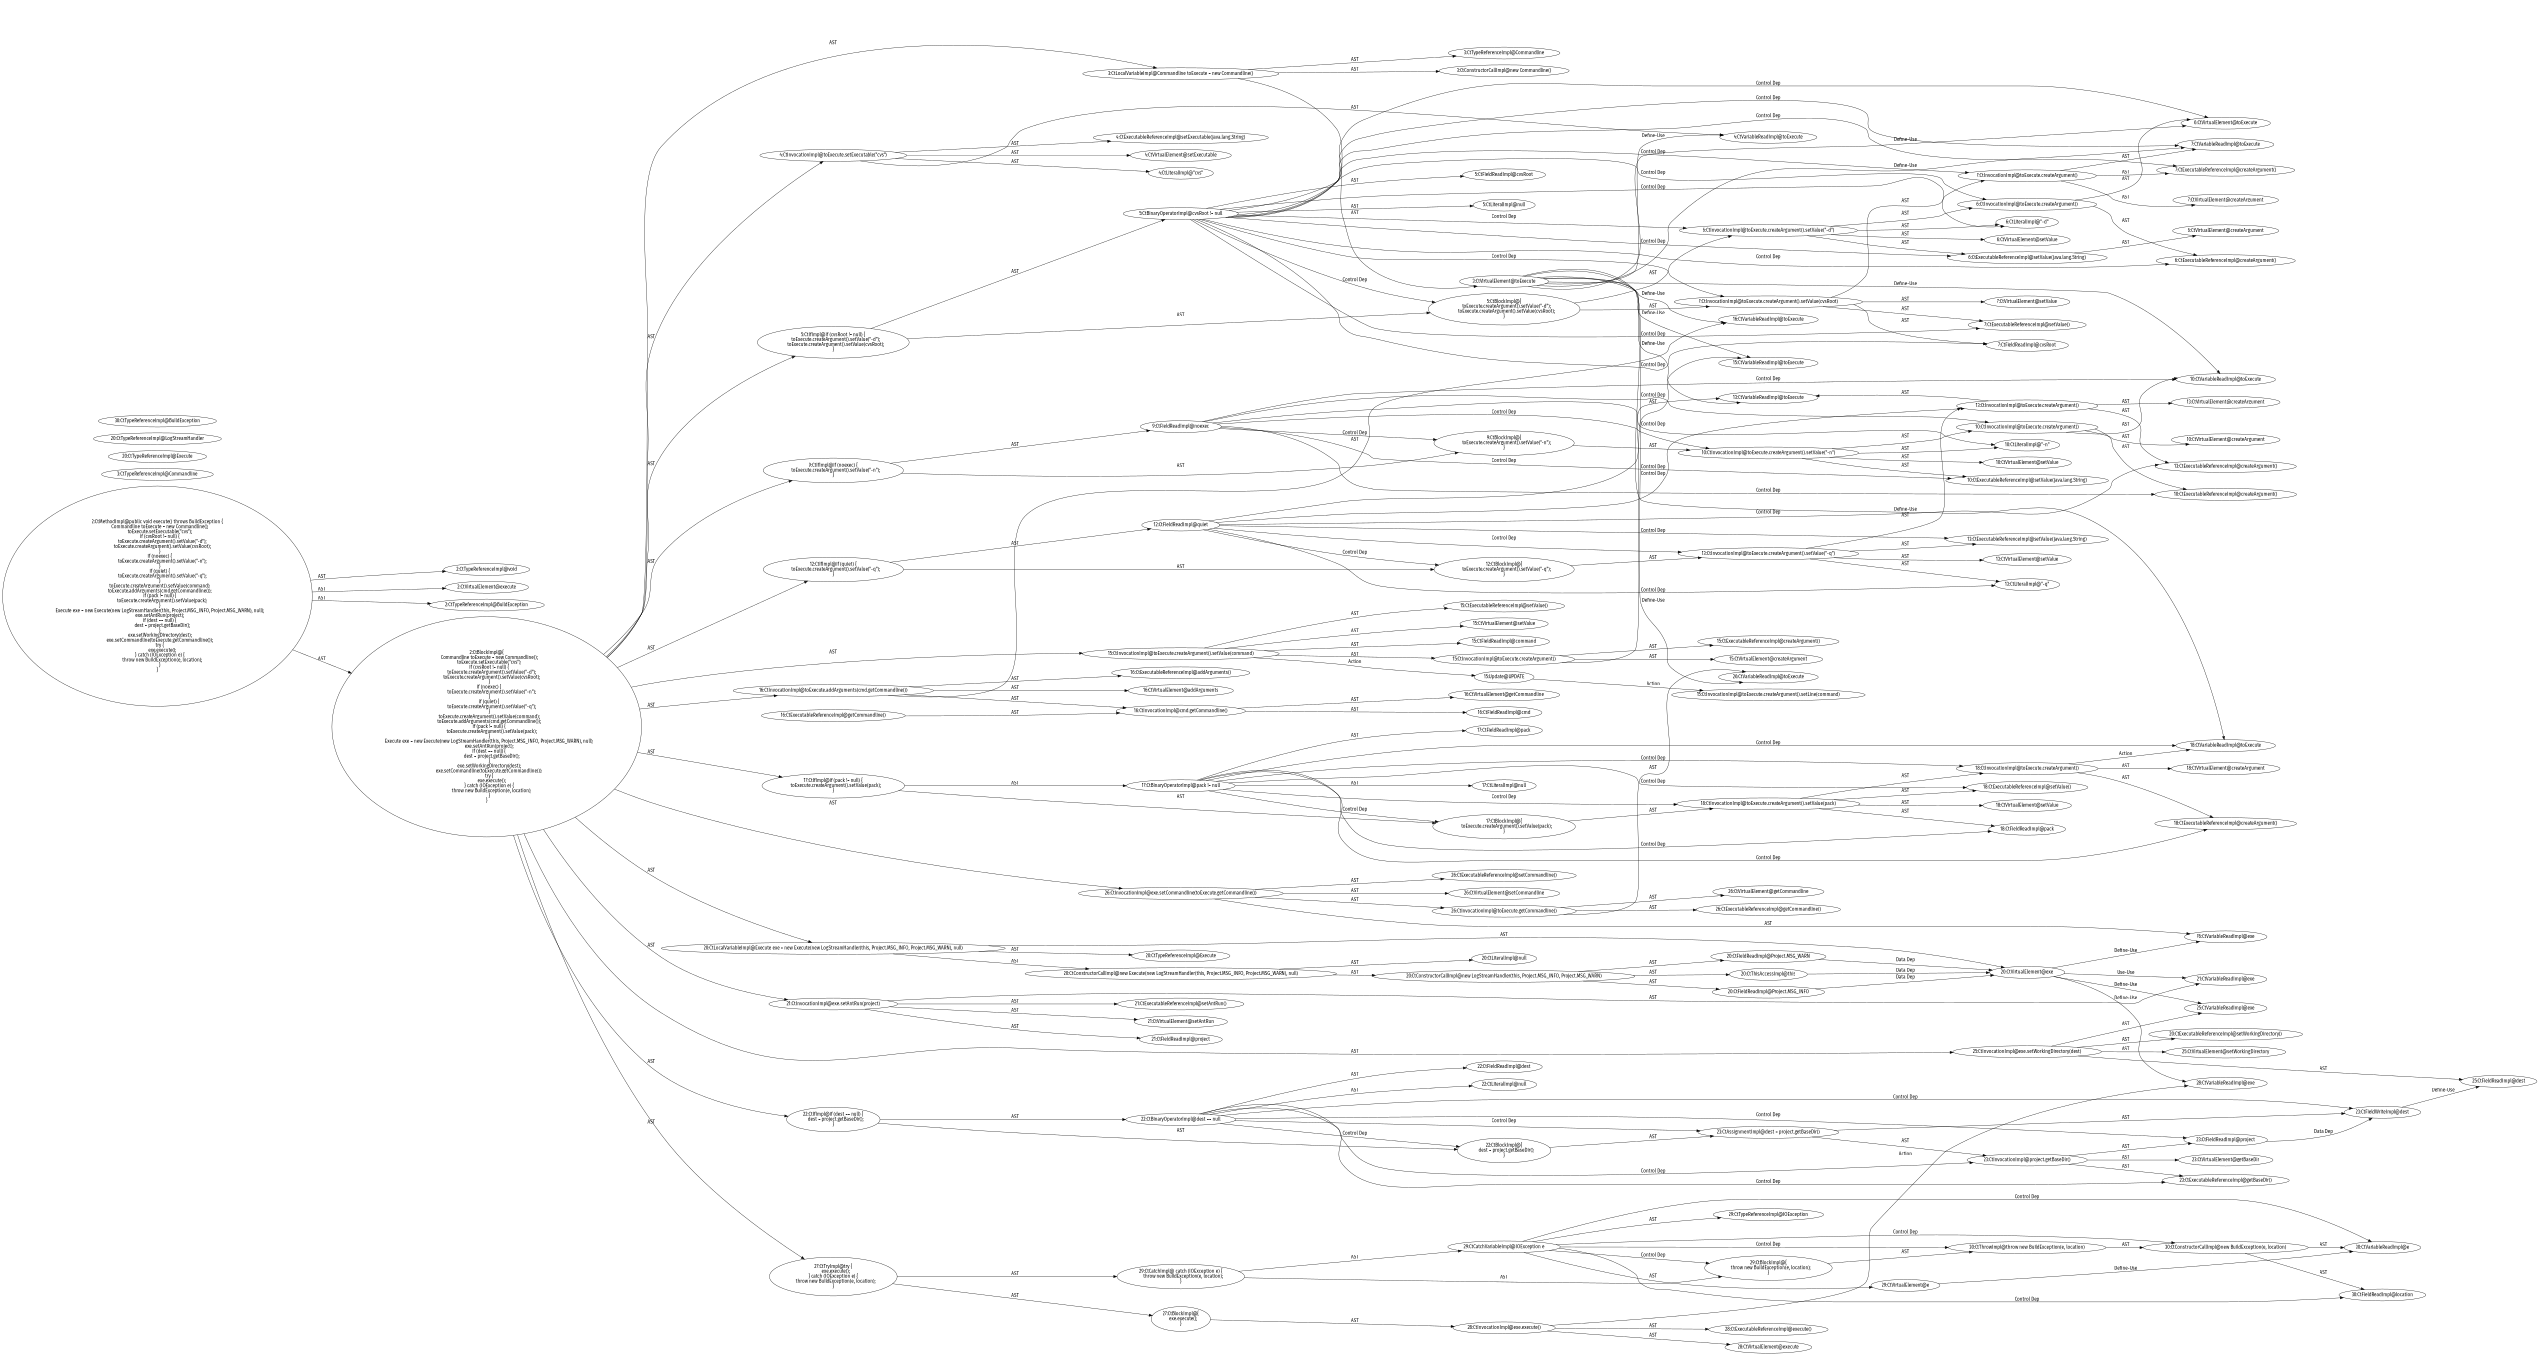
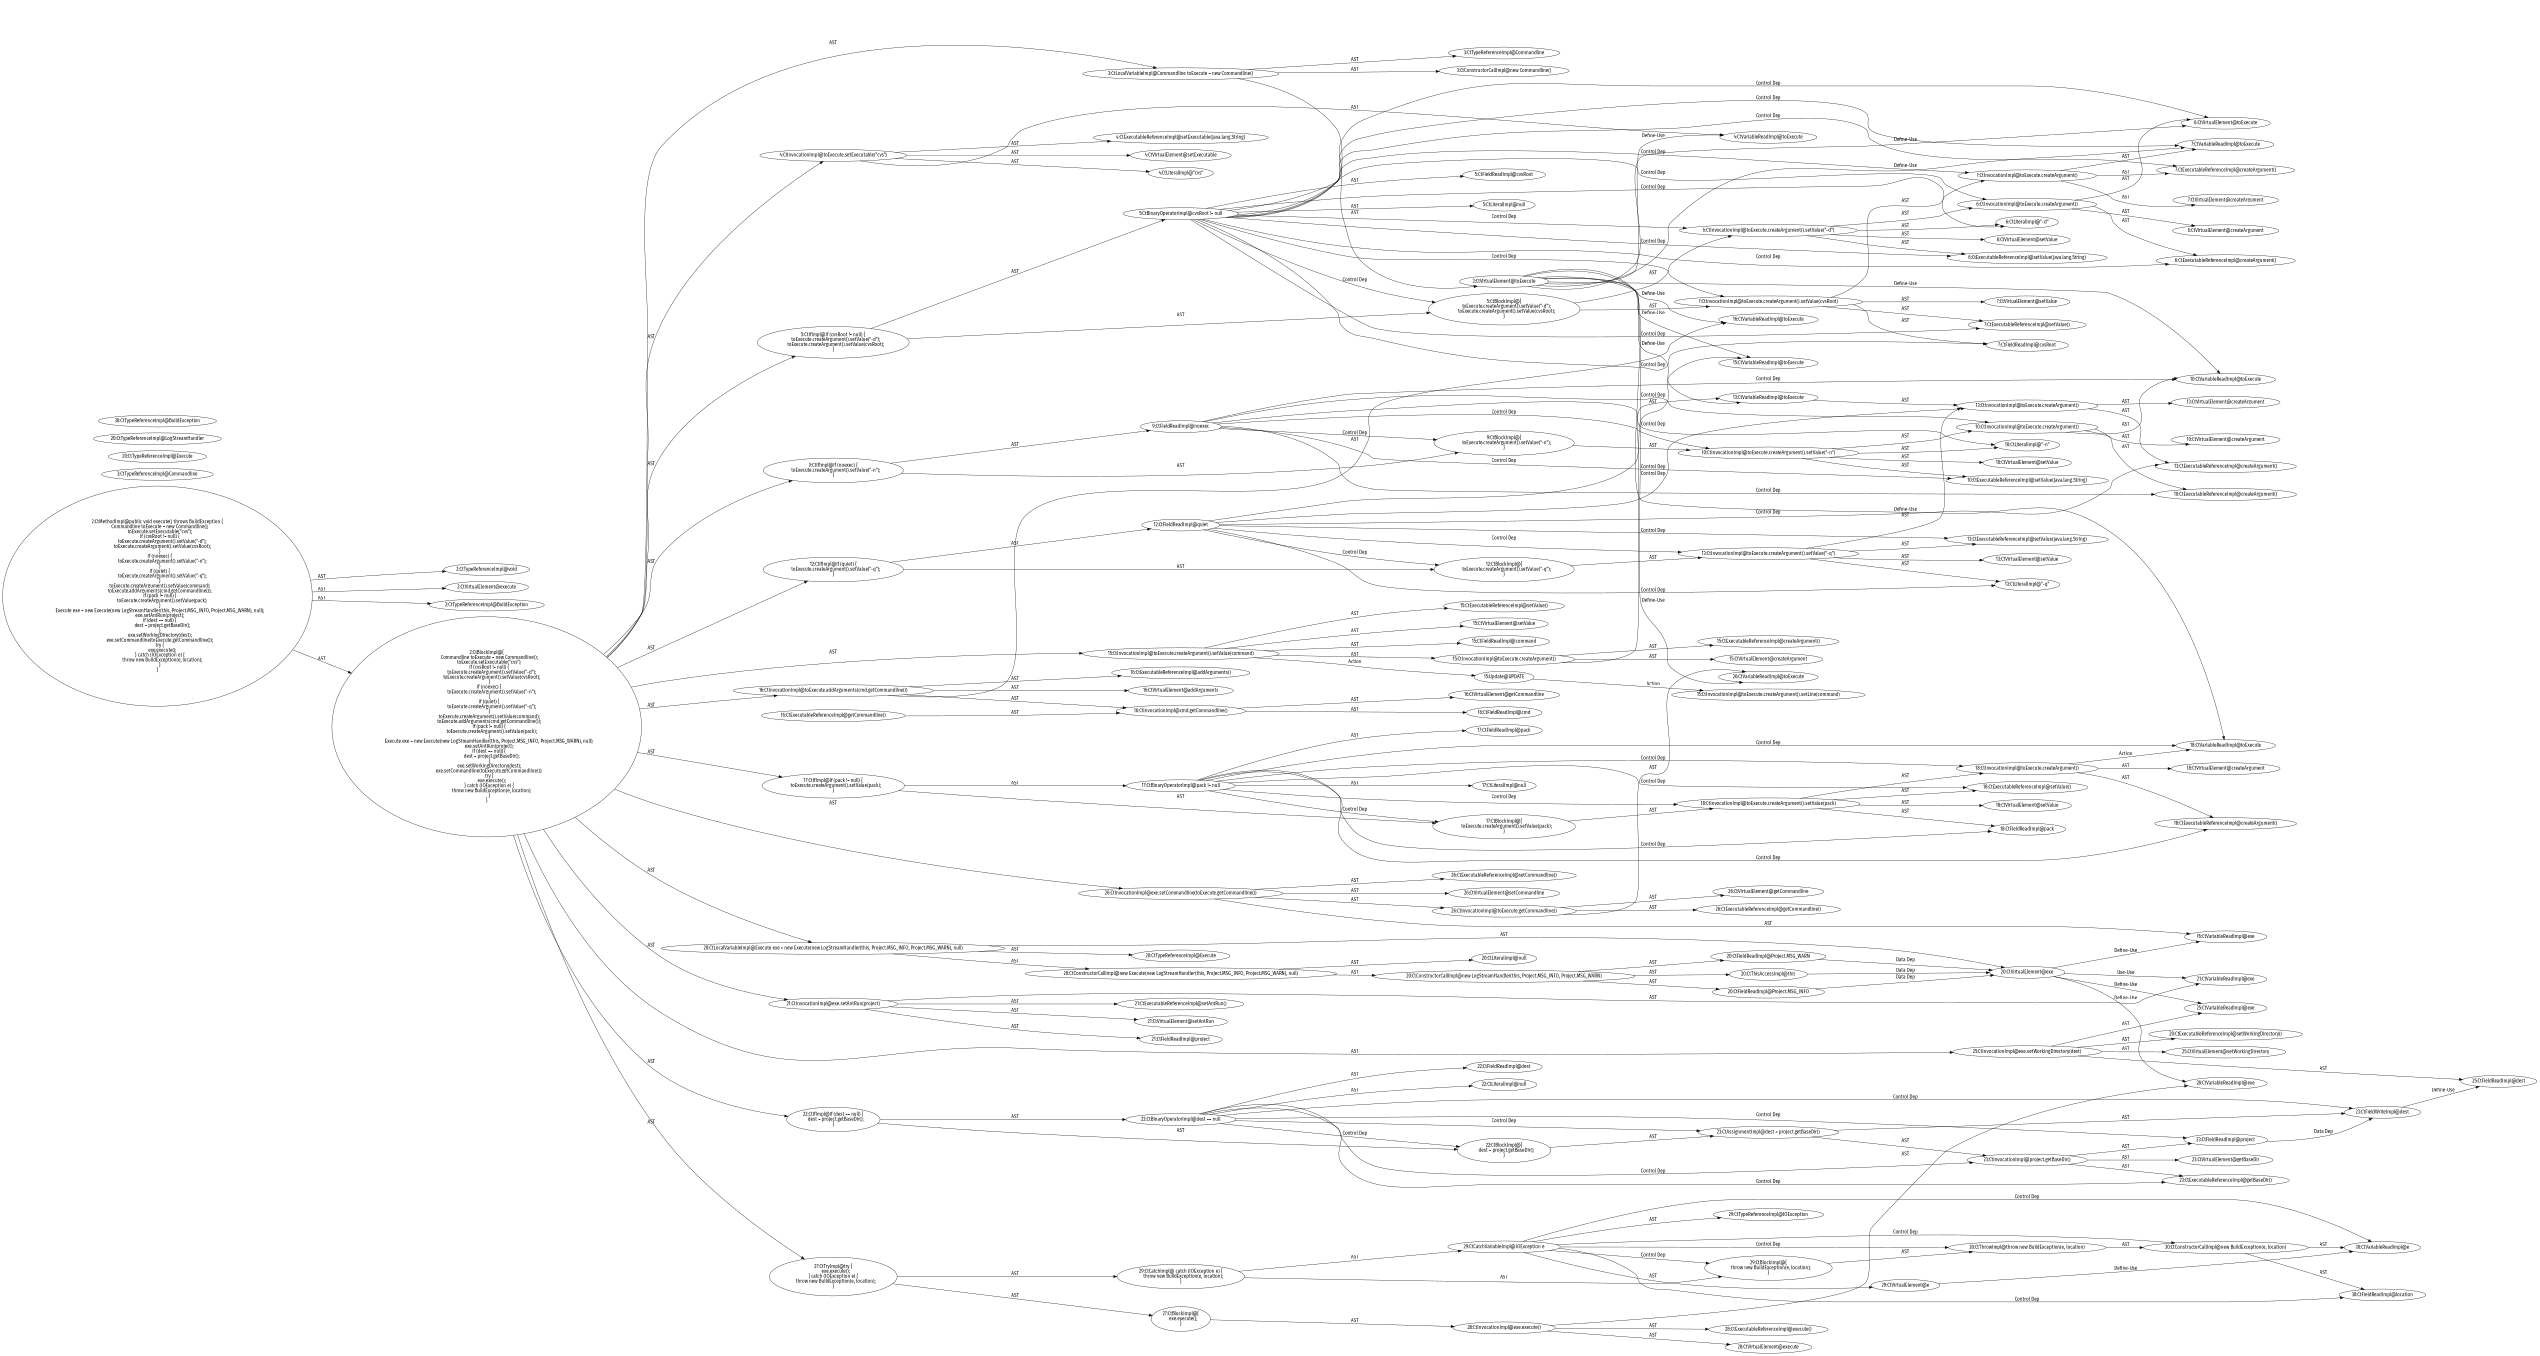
(2134, 245) -> (2132, 216)
(1904, 395) -> (1883, 403)
(1905, 1154) -> (1905, 1154)
